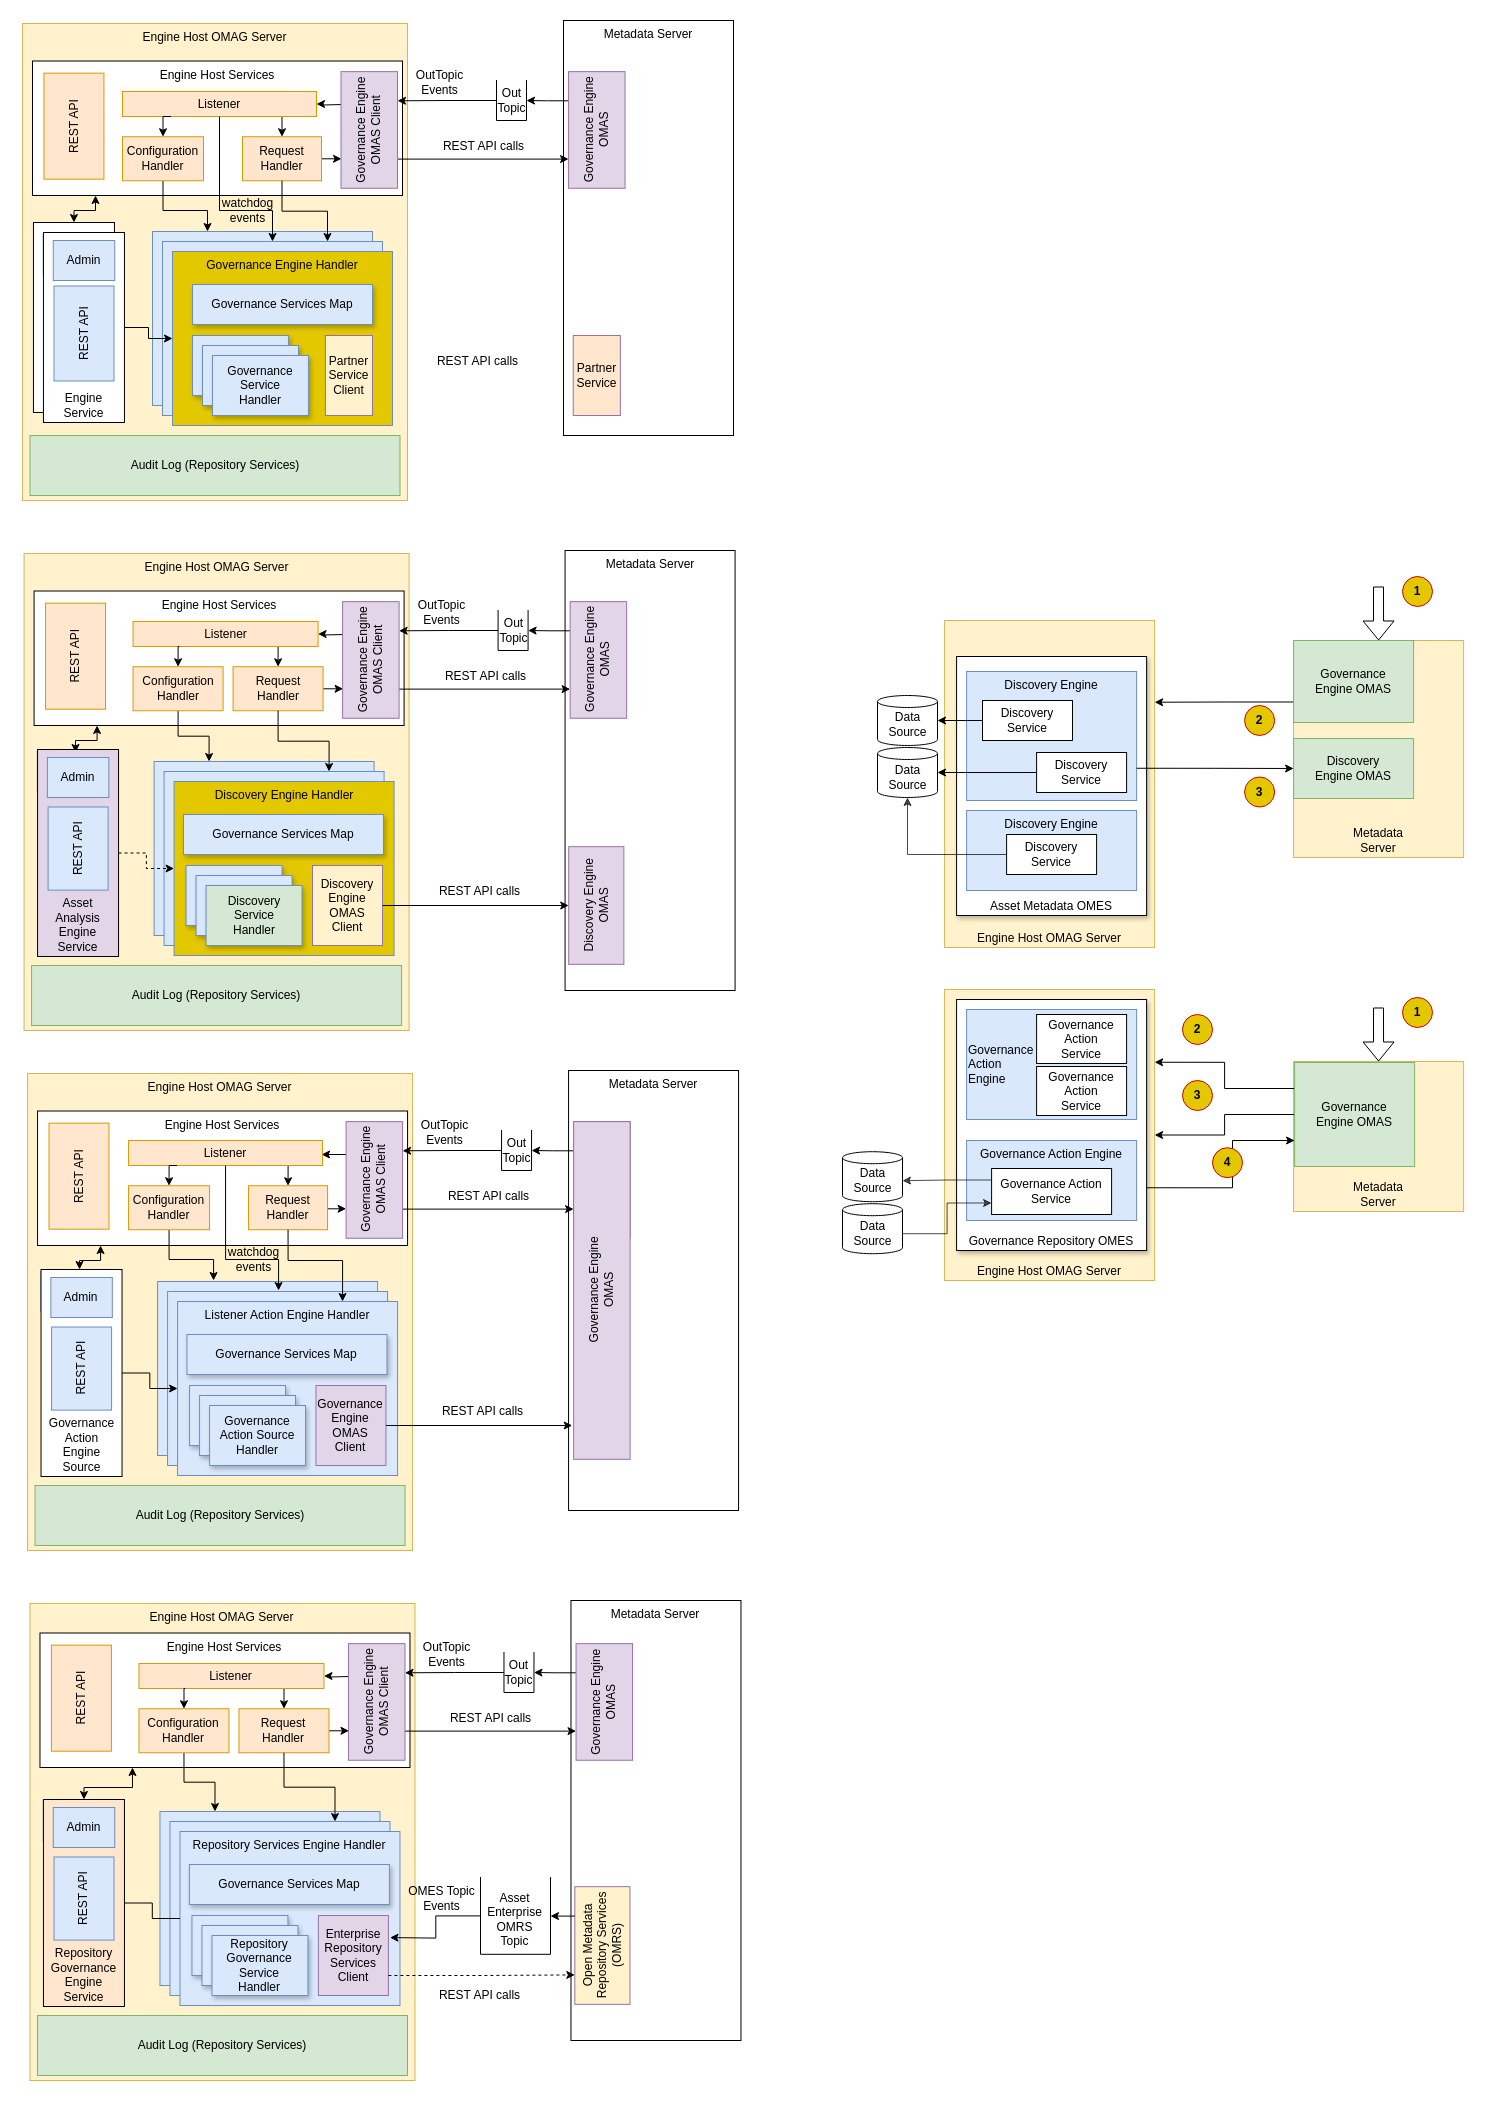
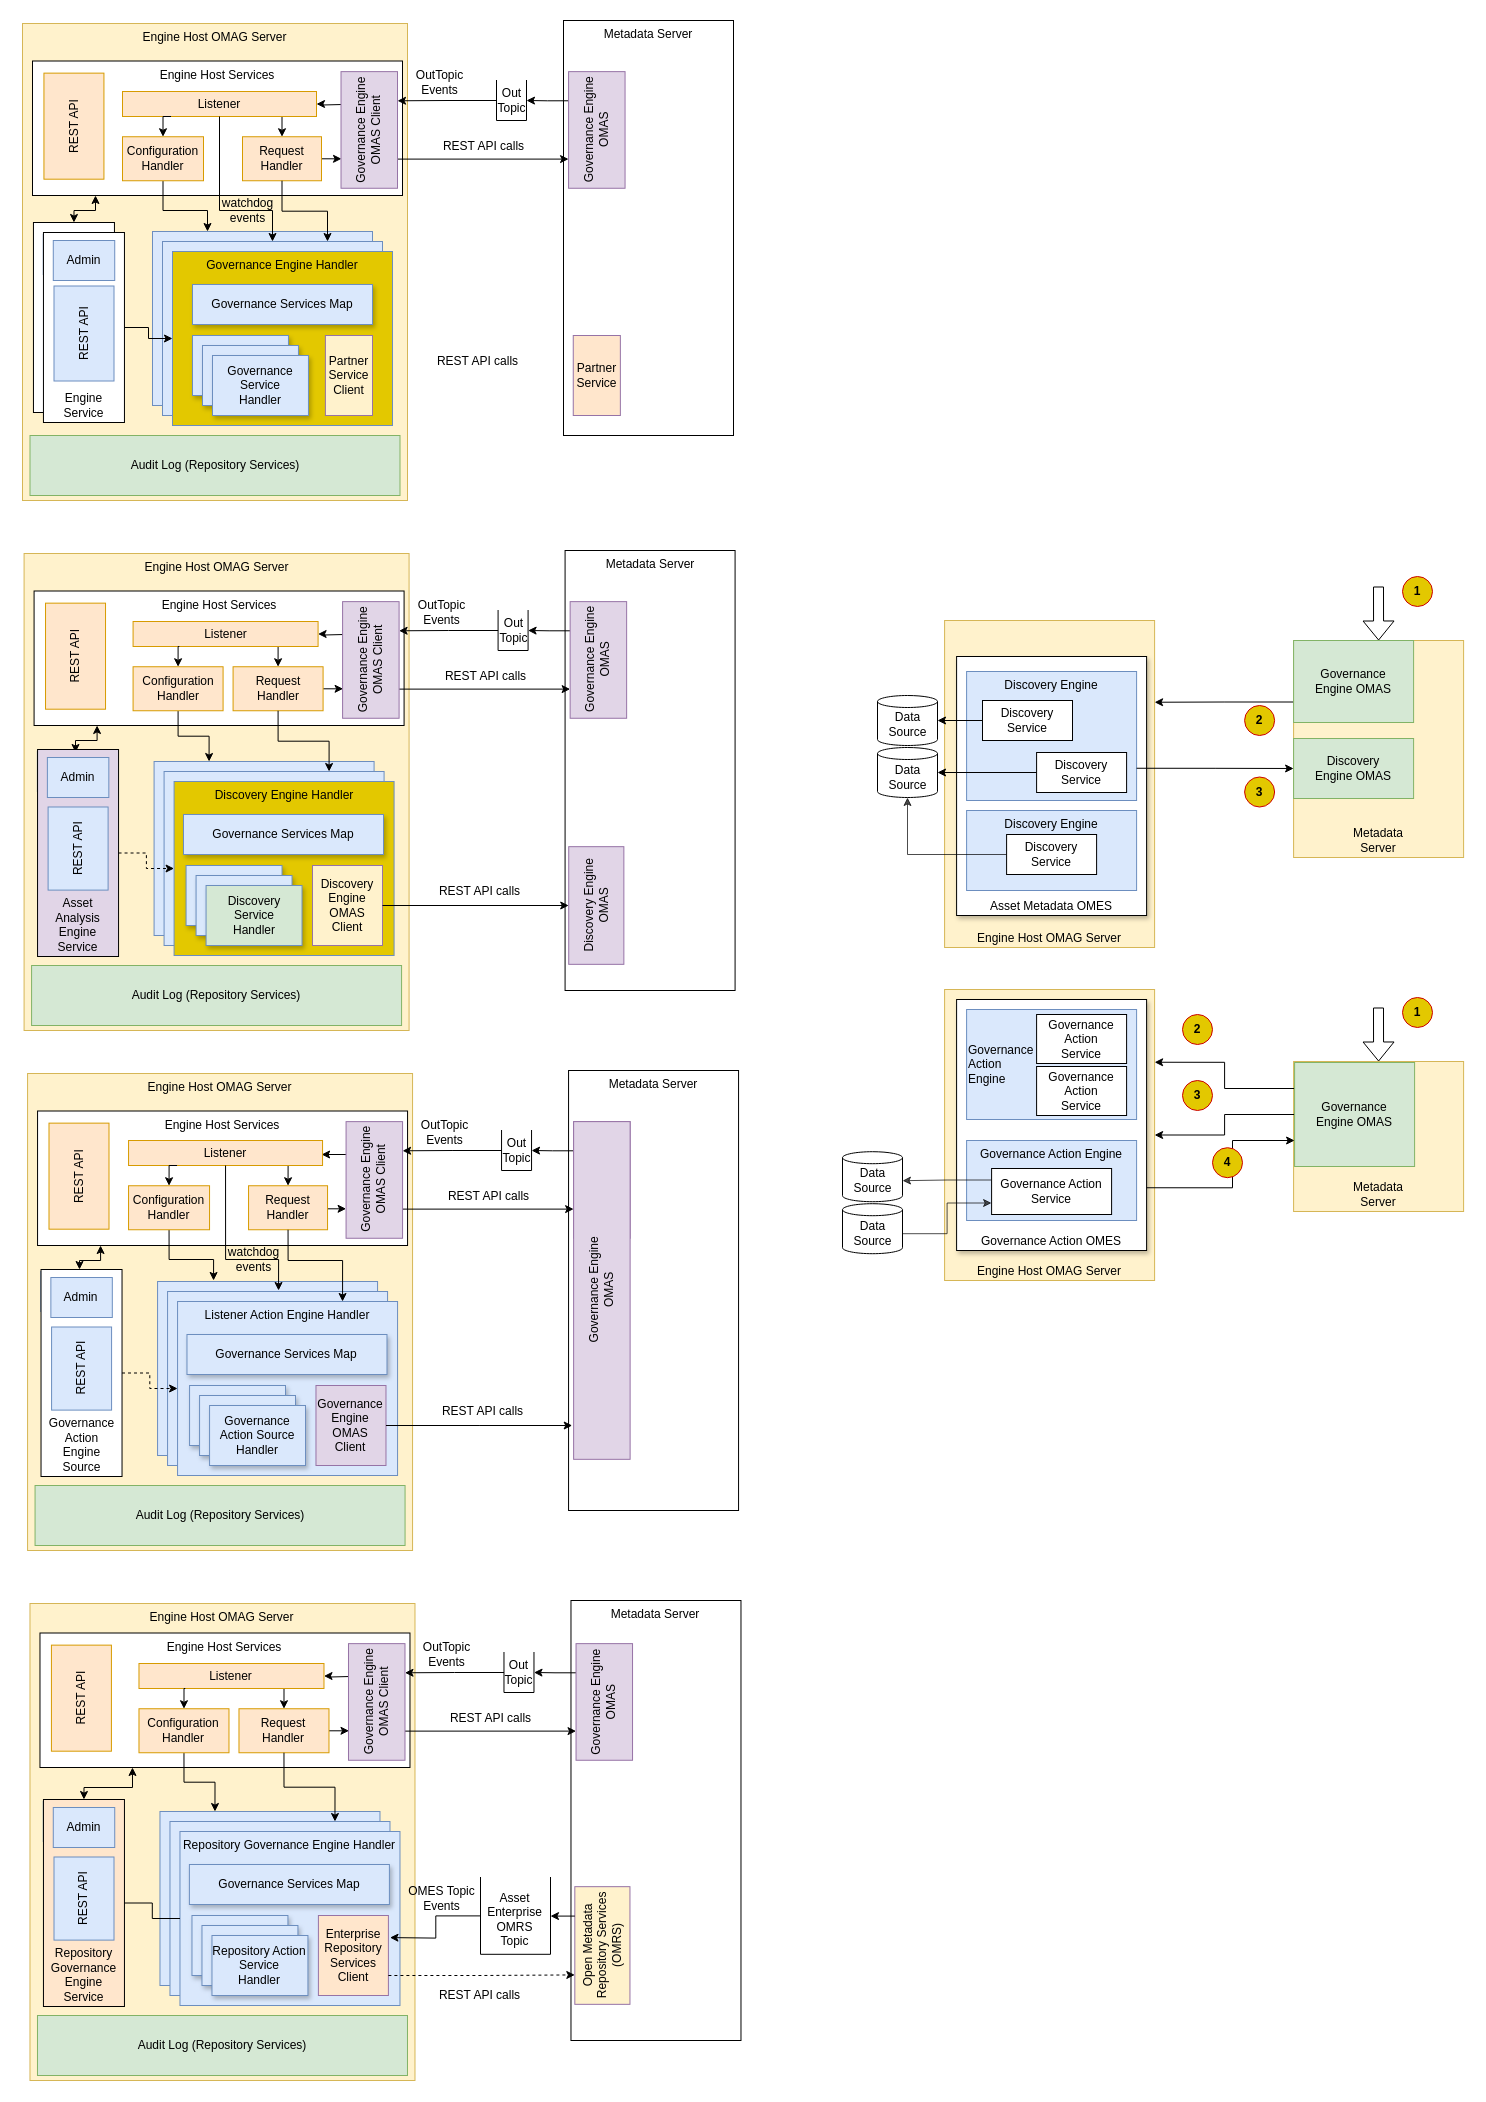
(1052, 1240) -> (1052, 1240)
(150, 1378) -> (150, 1378)
(290, 1846) -> (290, 1853)
(353, 1956) -> (353, 1956)
(260, 1966) -> (260, 1966)
